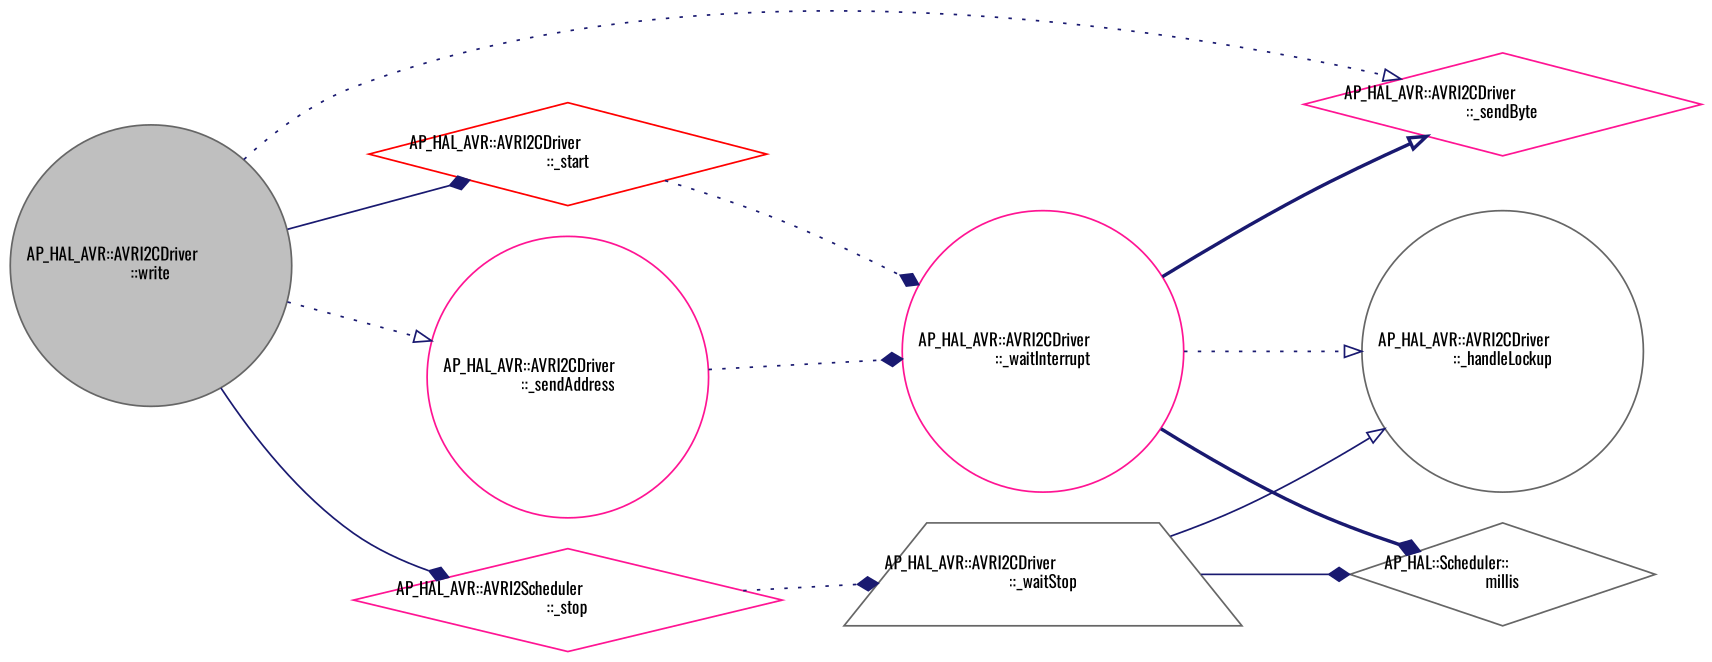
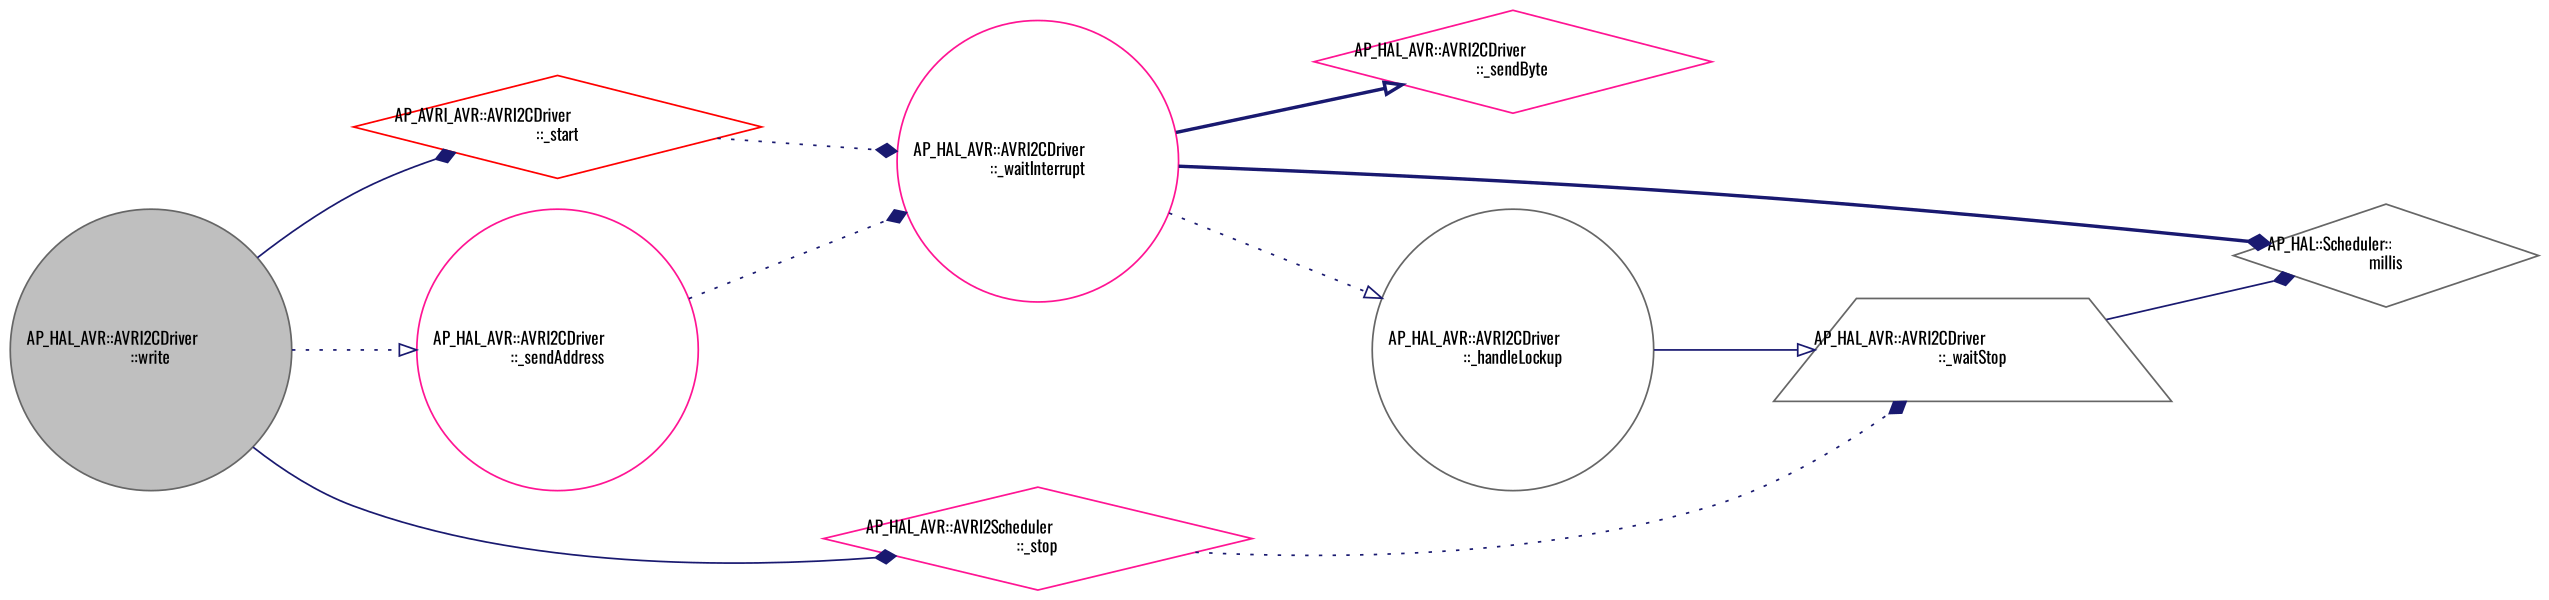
(801, 12) -> none
(568, 154) -> (558, 127)
(1258, 500) -> (1726, 350)
